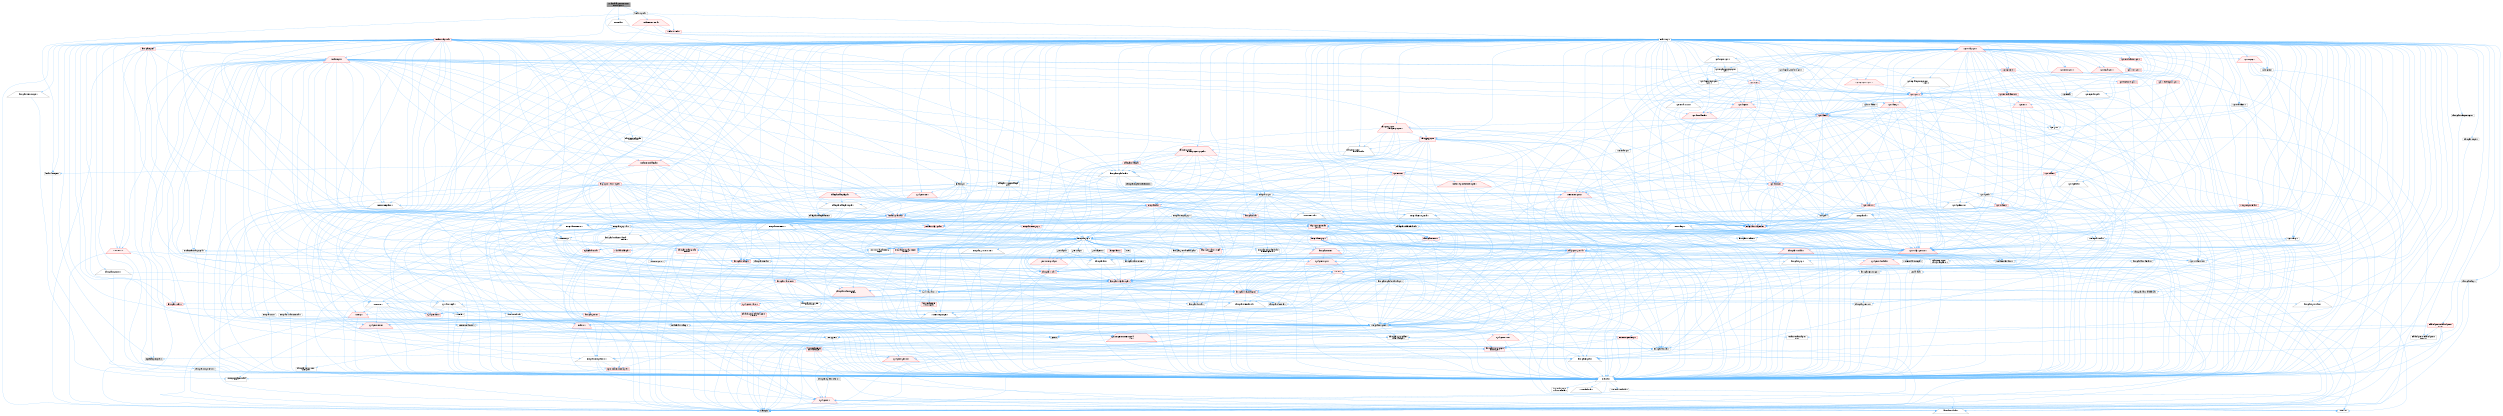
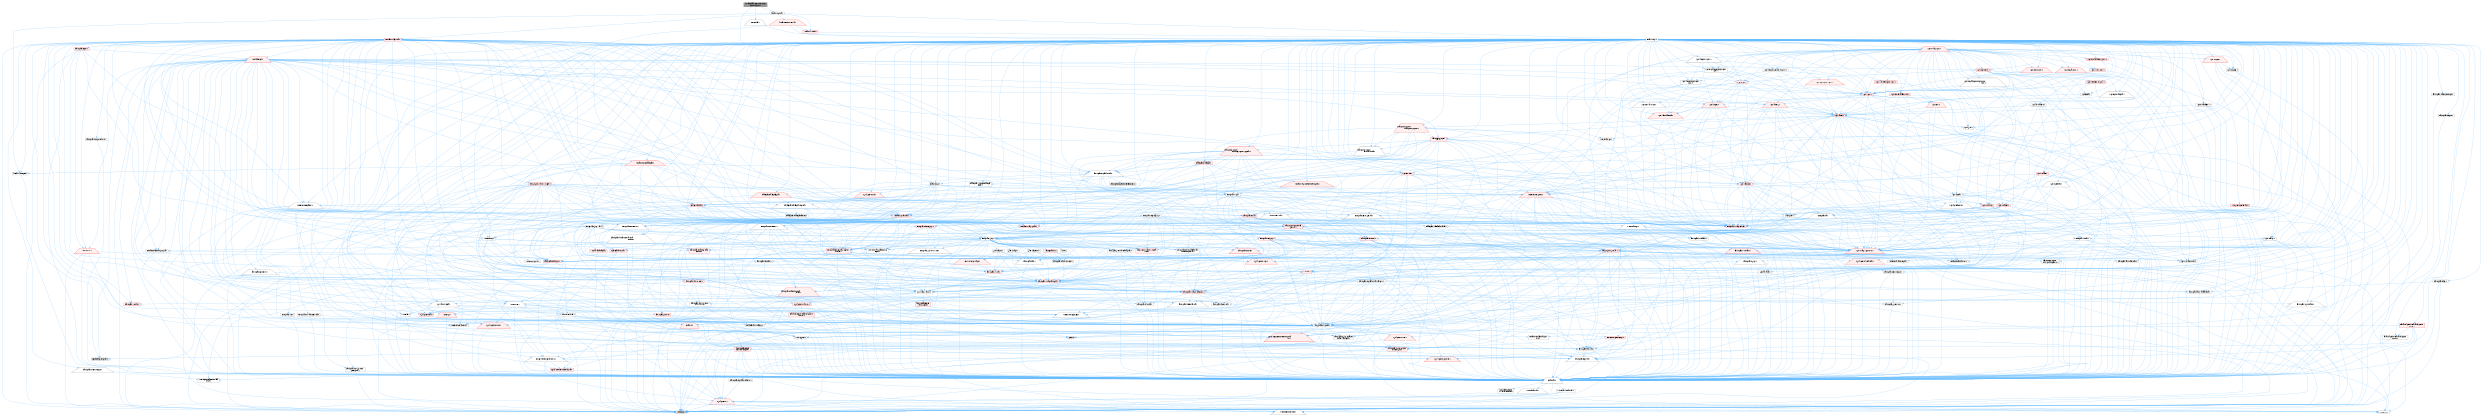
(633, 139) -> none
